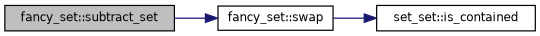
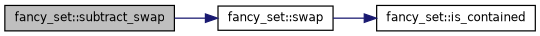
(90, 18) -> (90, 18)
(456, 18) -> (456, 18)
